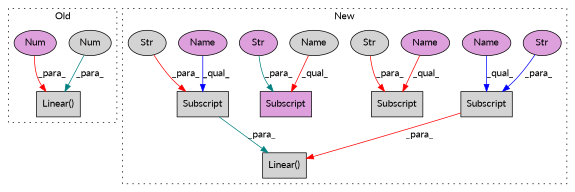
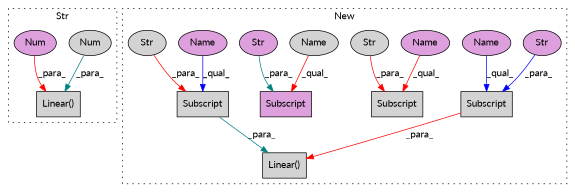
(63, 17) -> (63, 17)
